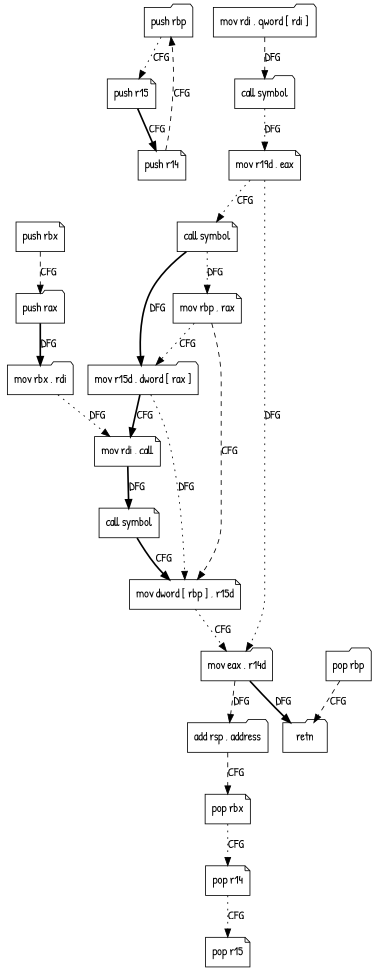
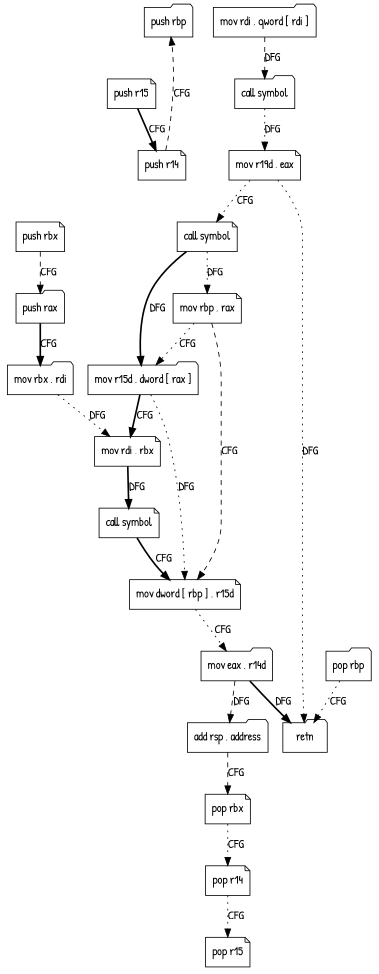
(152, 54) -> none
(49, 344) -> (49, 344)
(265, 413) -> (303, 444)
(127, 451) -> (127, 451)
(329, 698) -> (329, 698)
